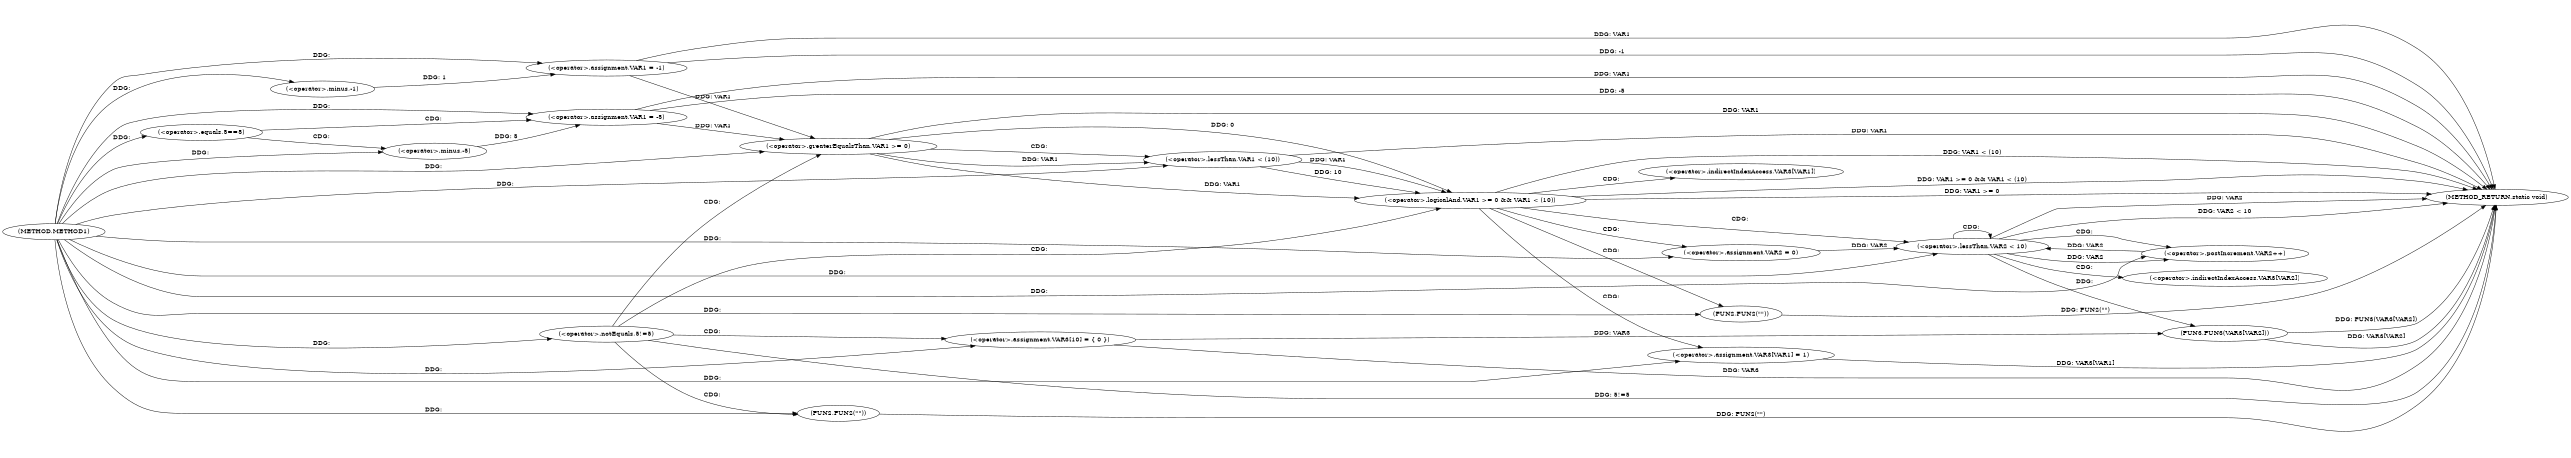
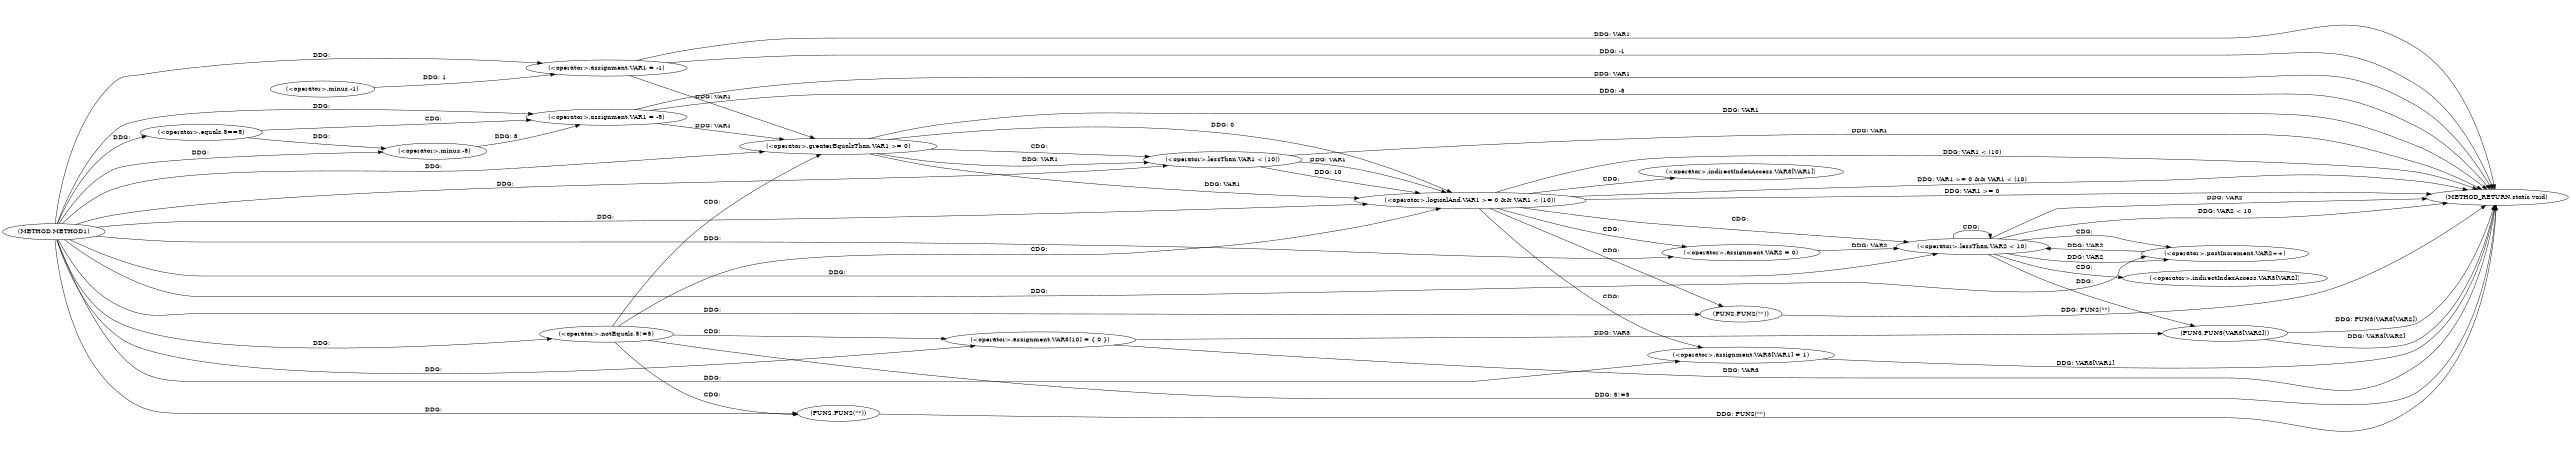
(132, 91) -> (730, 220)
(323, 137) -> (323, 137)
